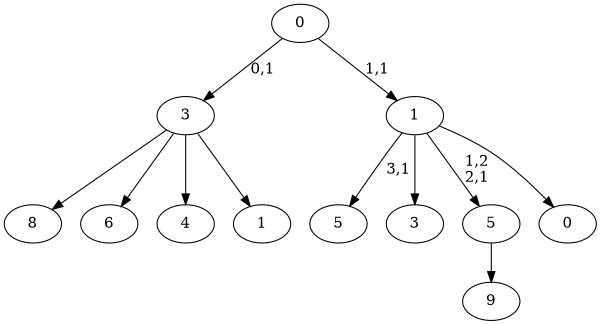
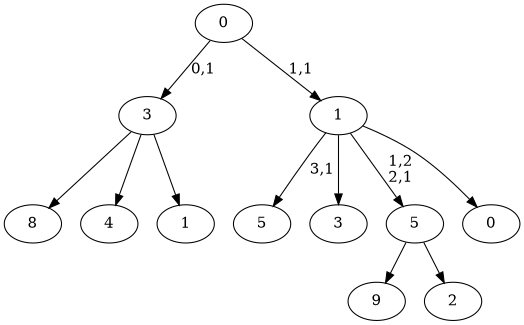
(109, 224) -> none
none -> (453, 301)
